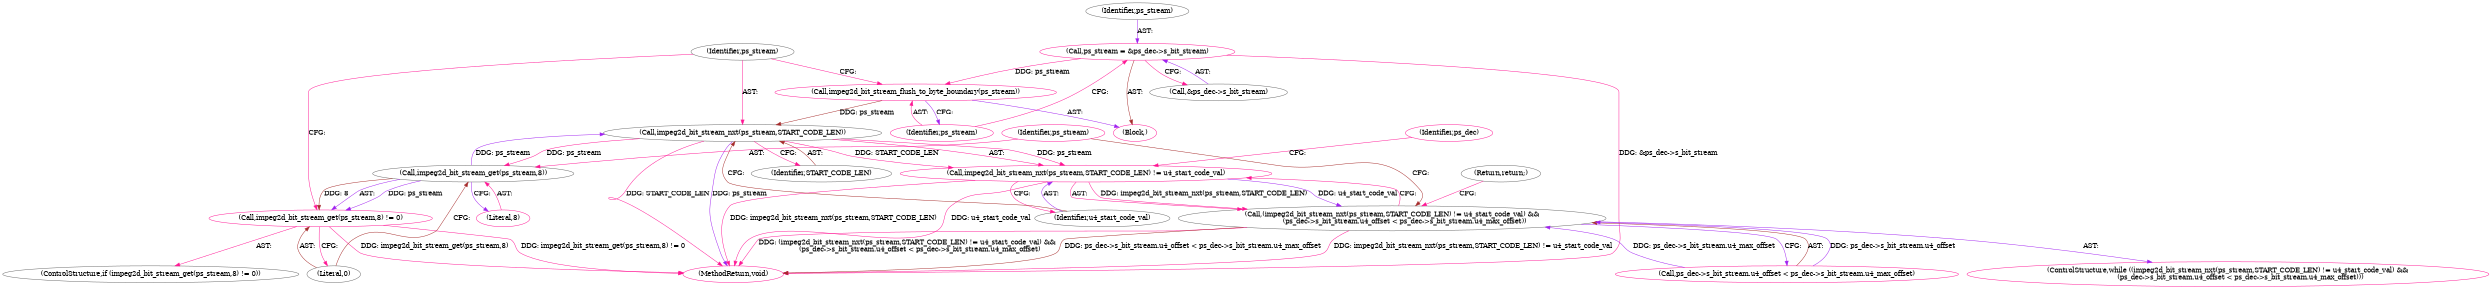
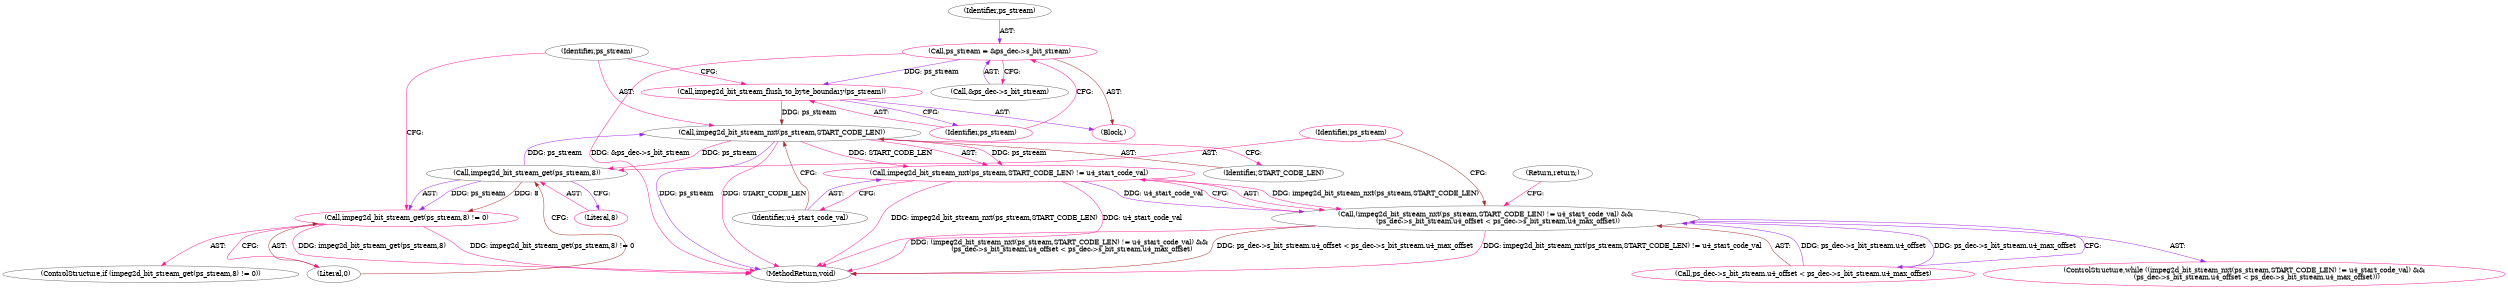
(1015, 69) -> (894, 71)
(1449, 133) -> none
(733, 274) -> (801, 274)
